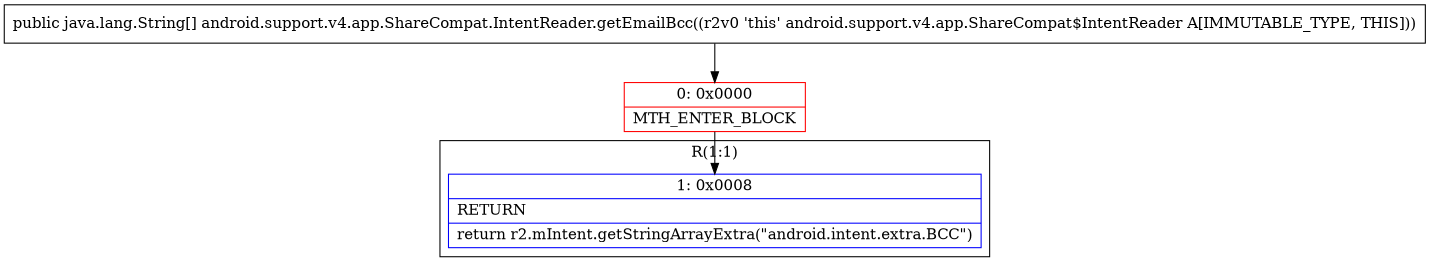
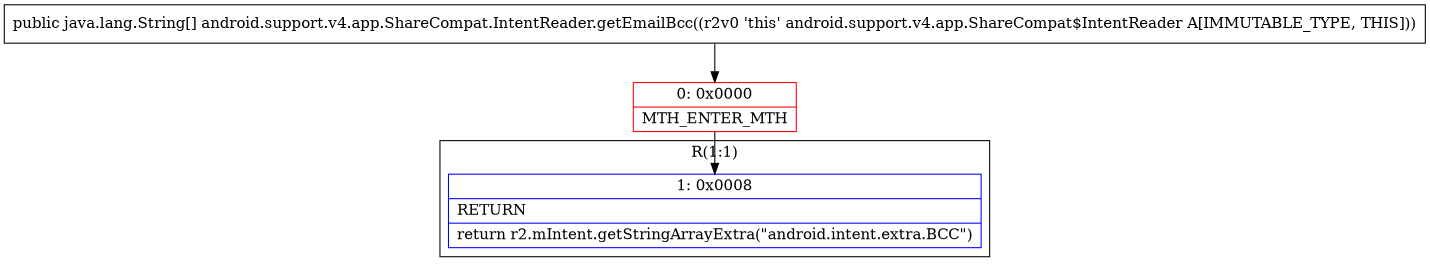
(715, 119) -> (715, 119)
